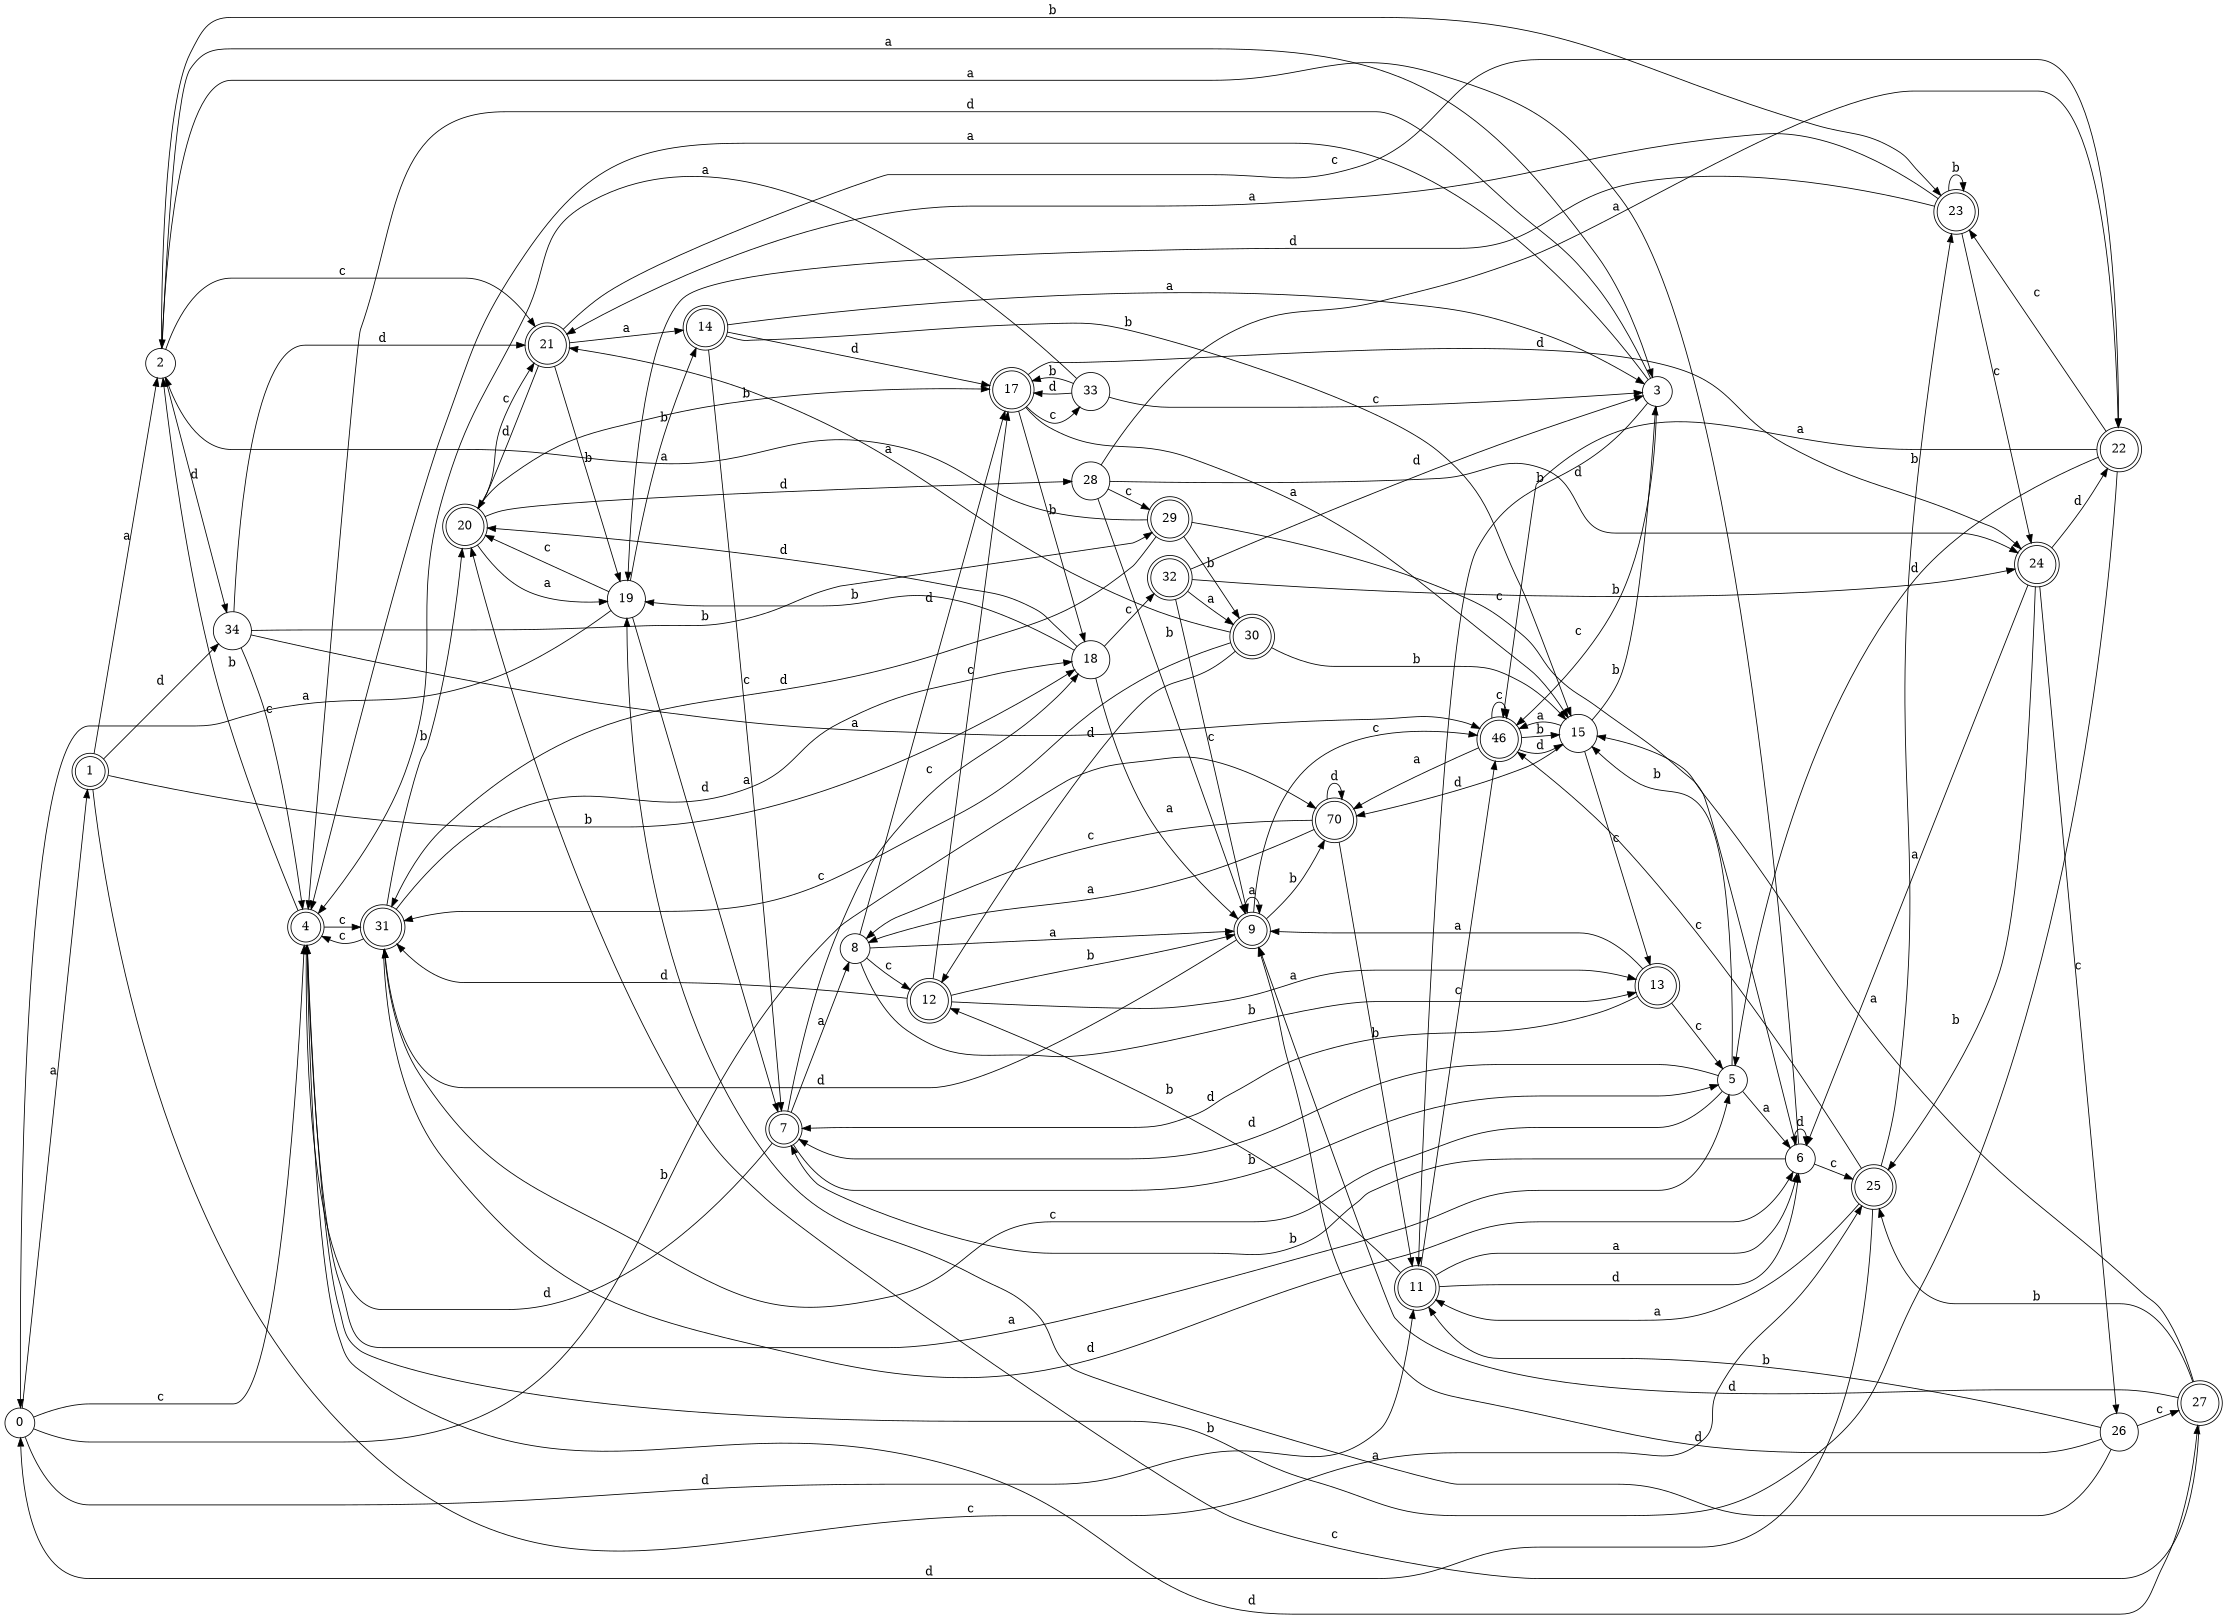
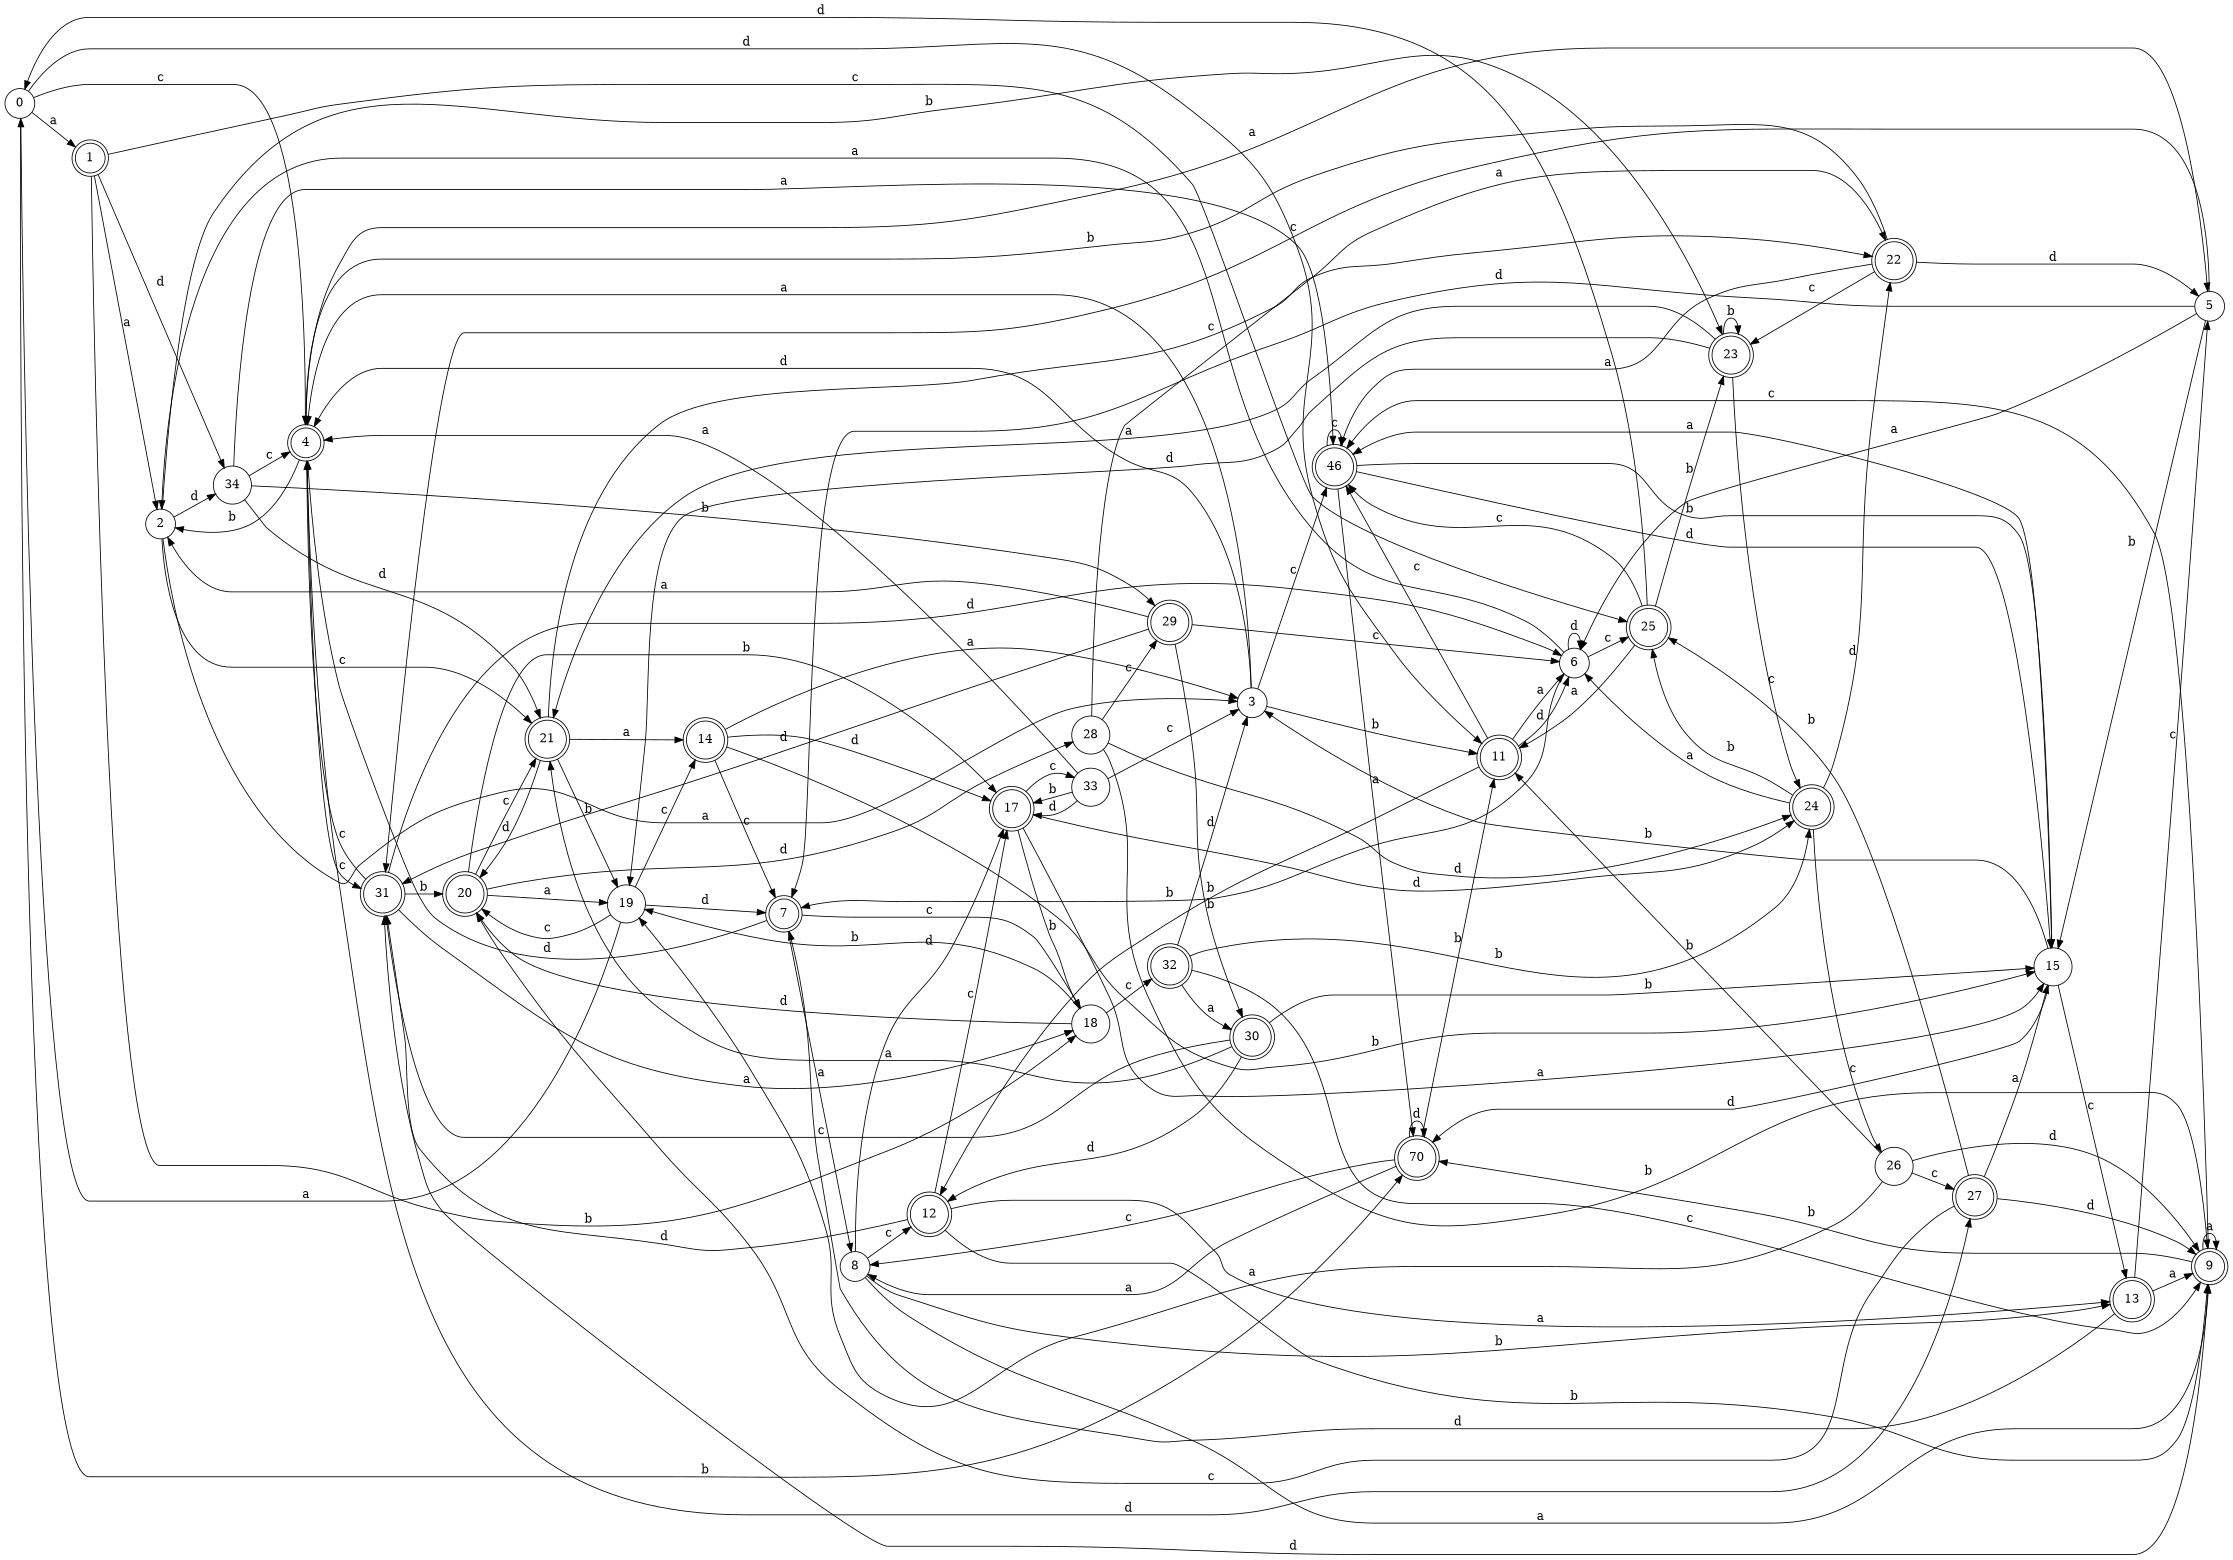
(664, 418) -> (664, 811)
(1143, 807) -> none
(1249, 1175) -> none
